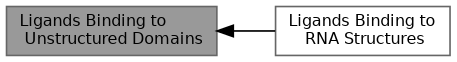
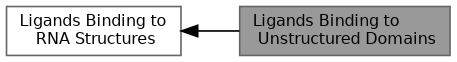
(254, 31) -> (219, 31)
